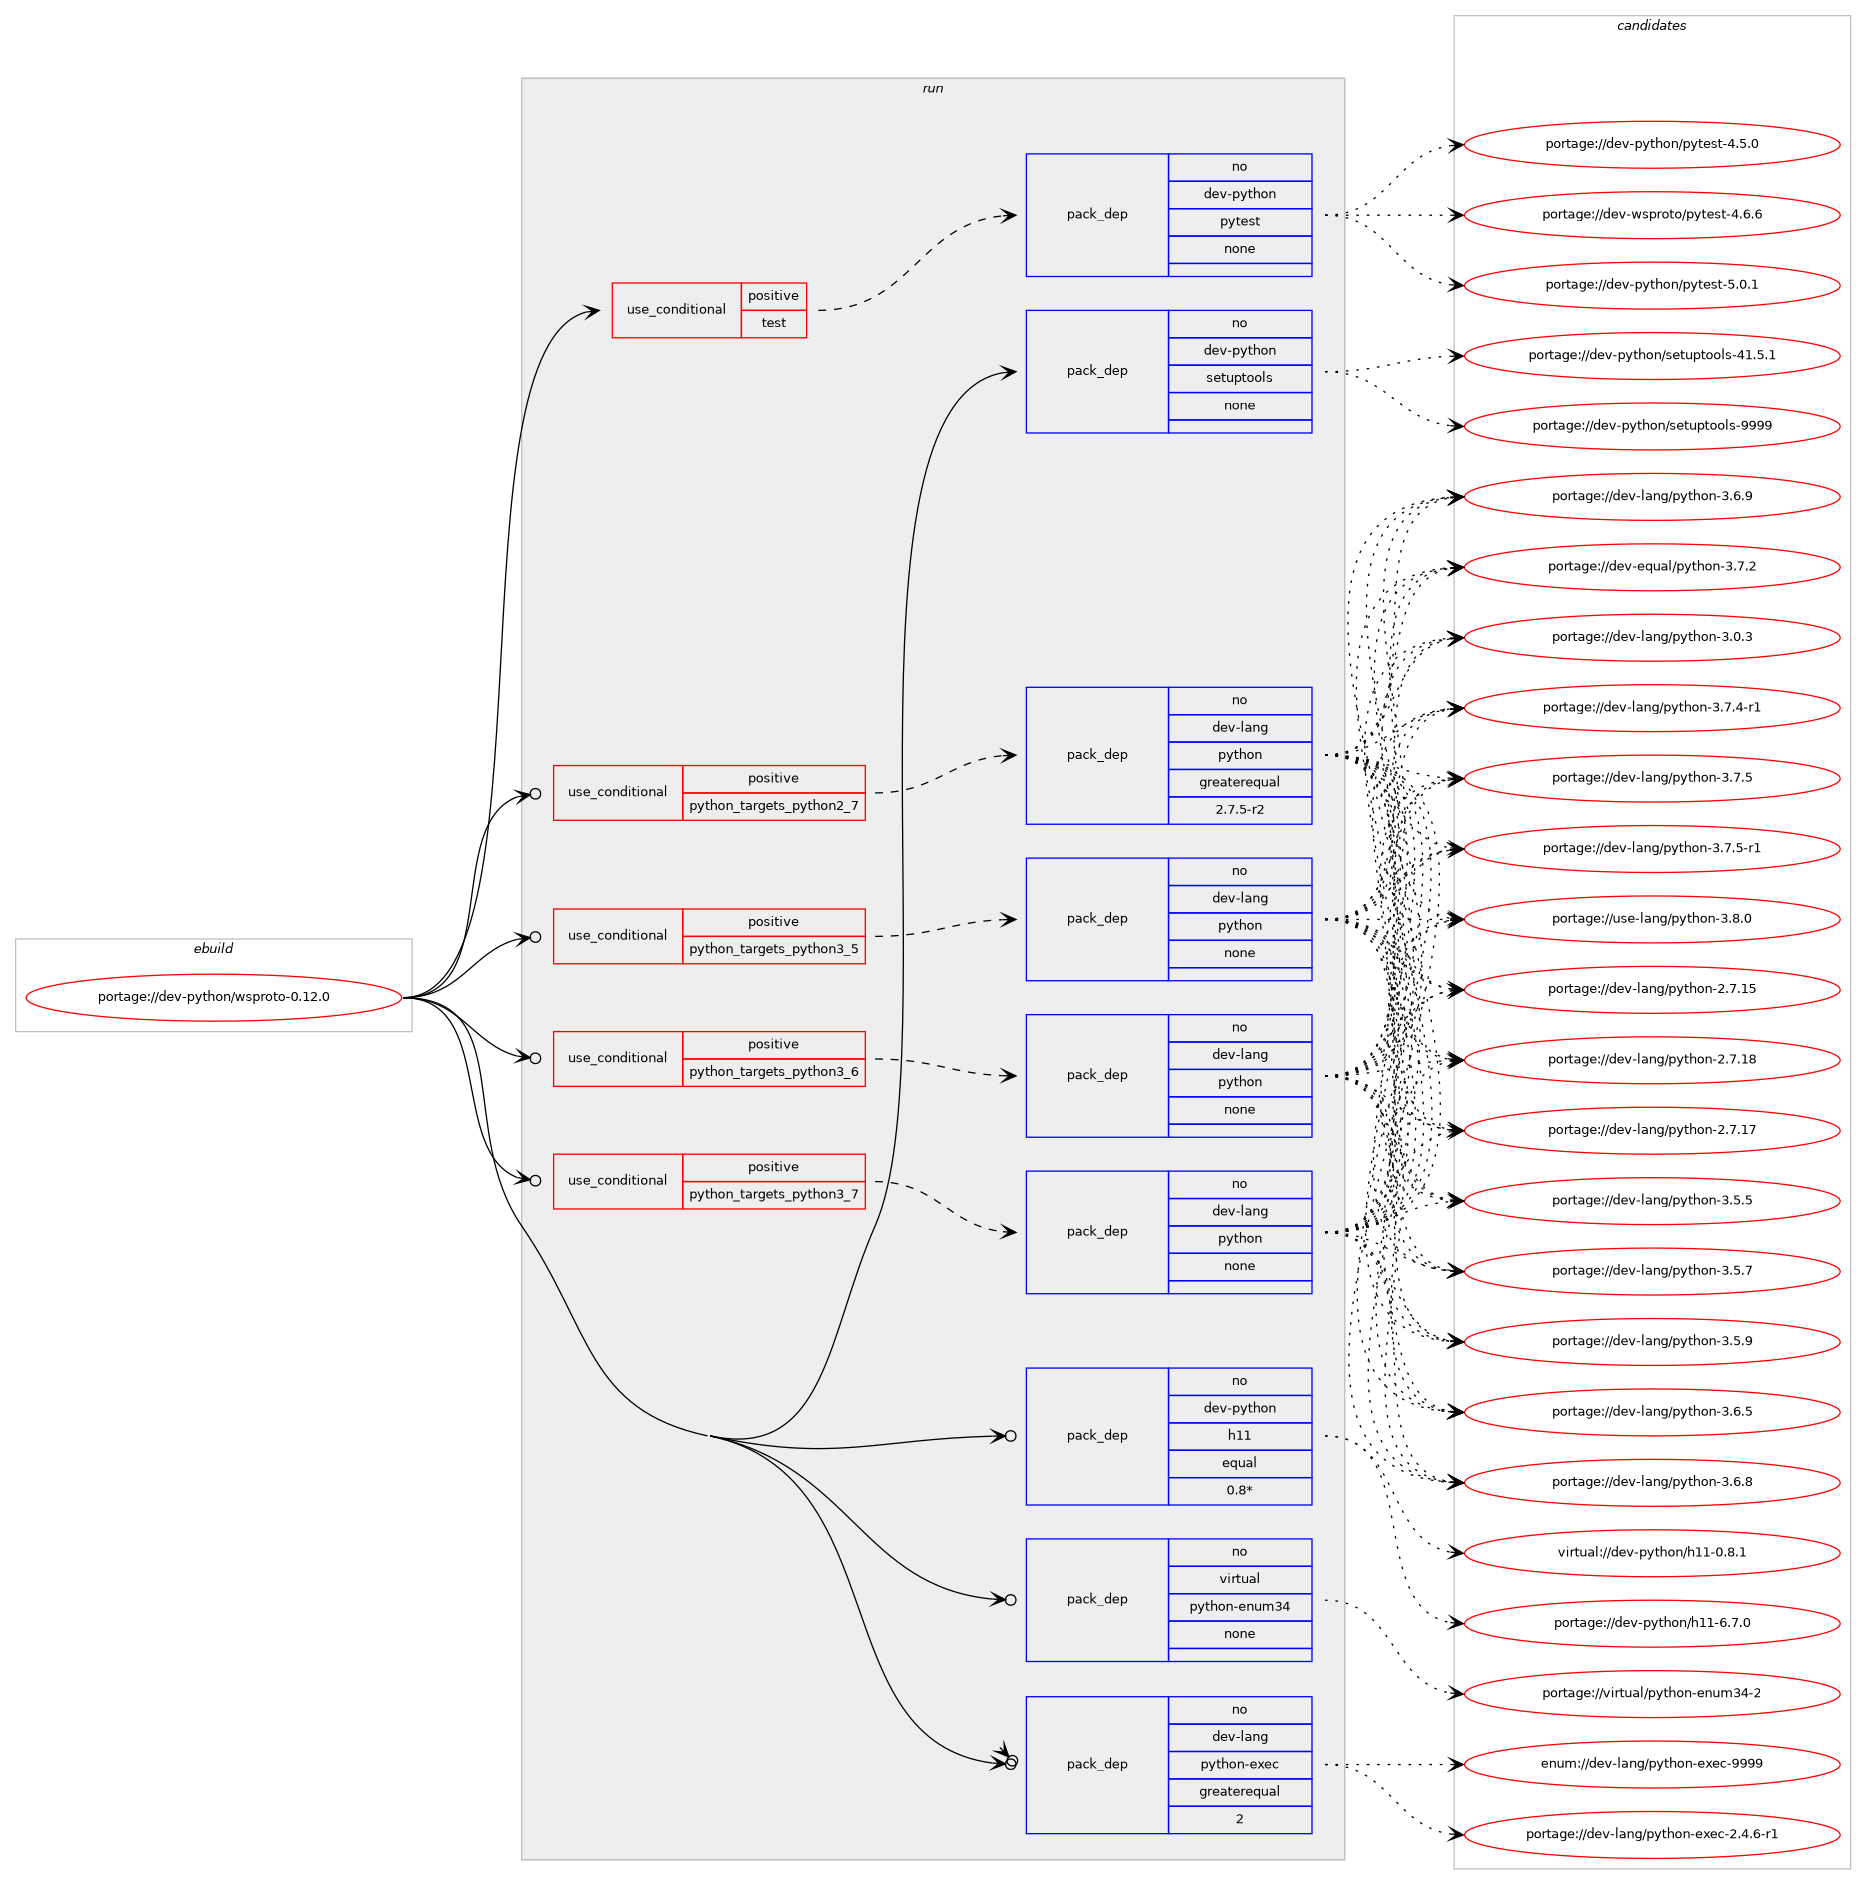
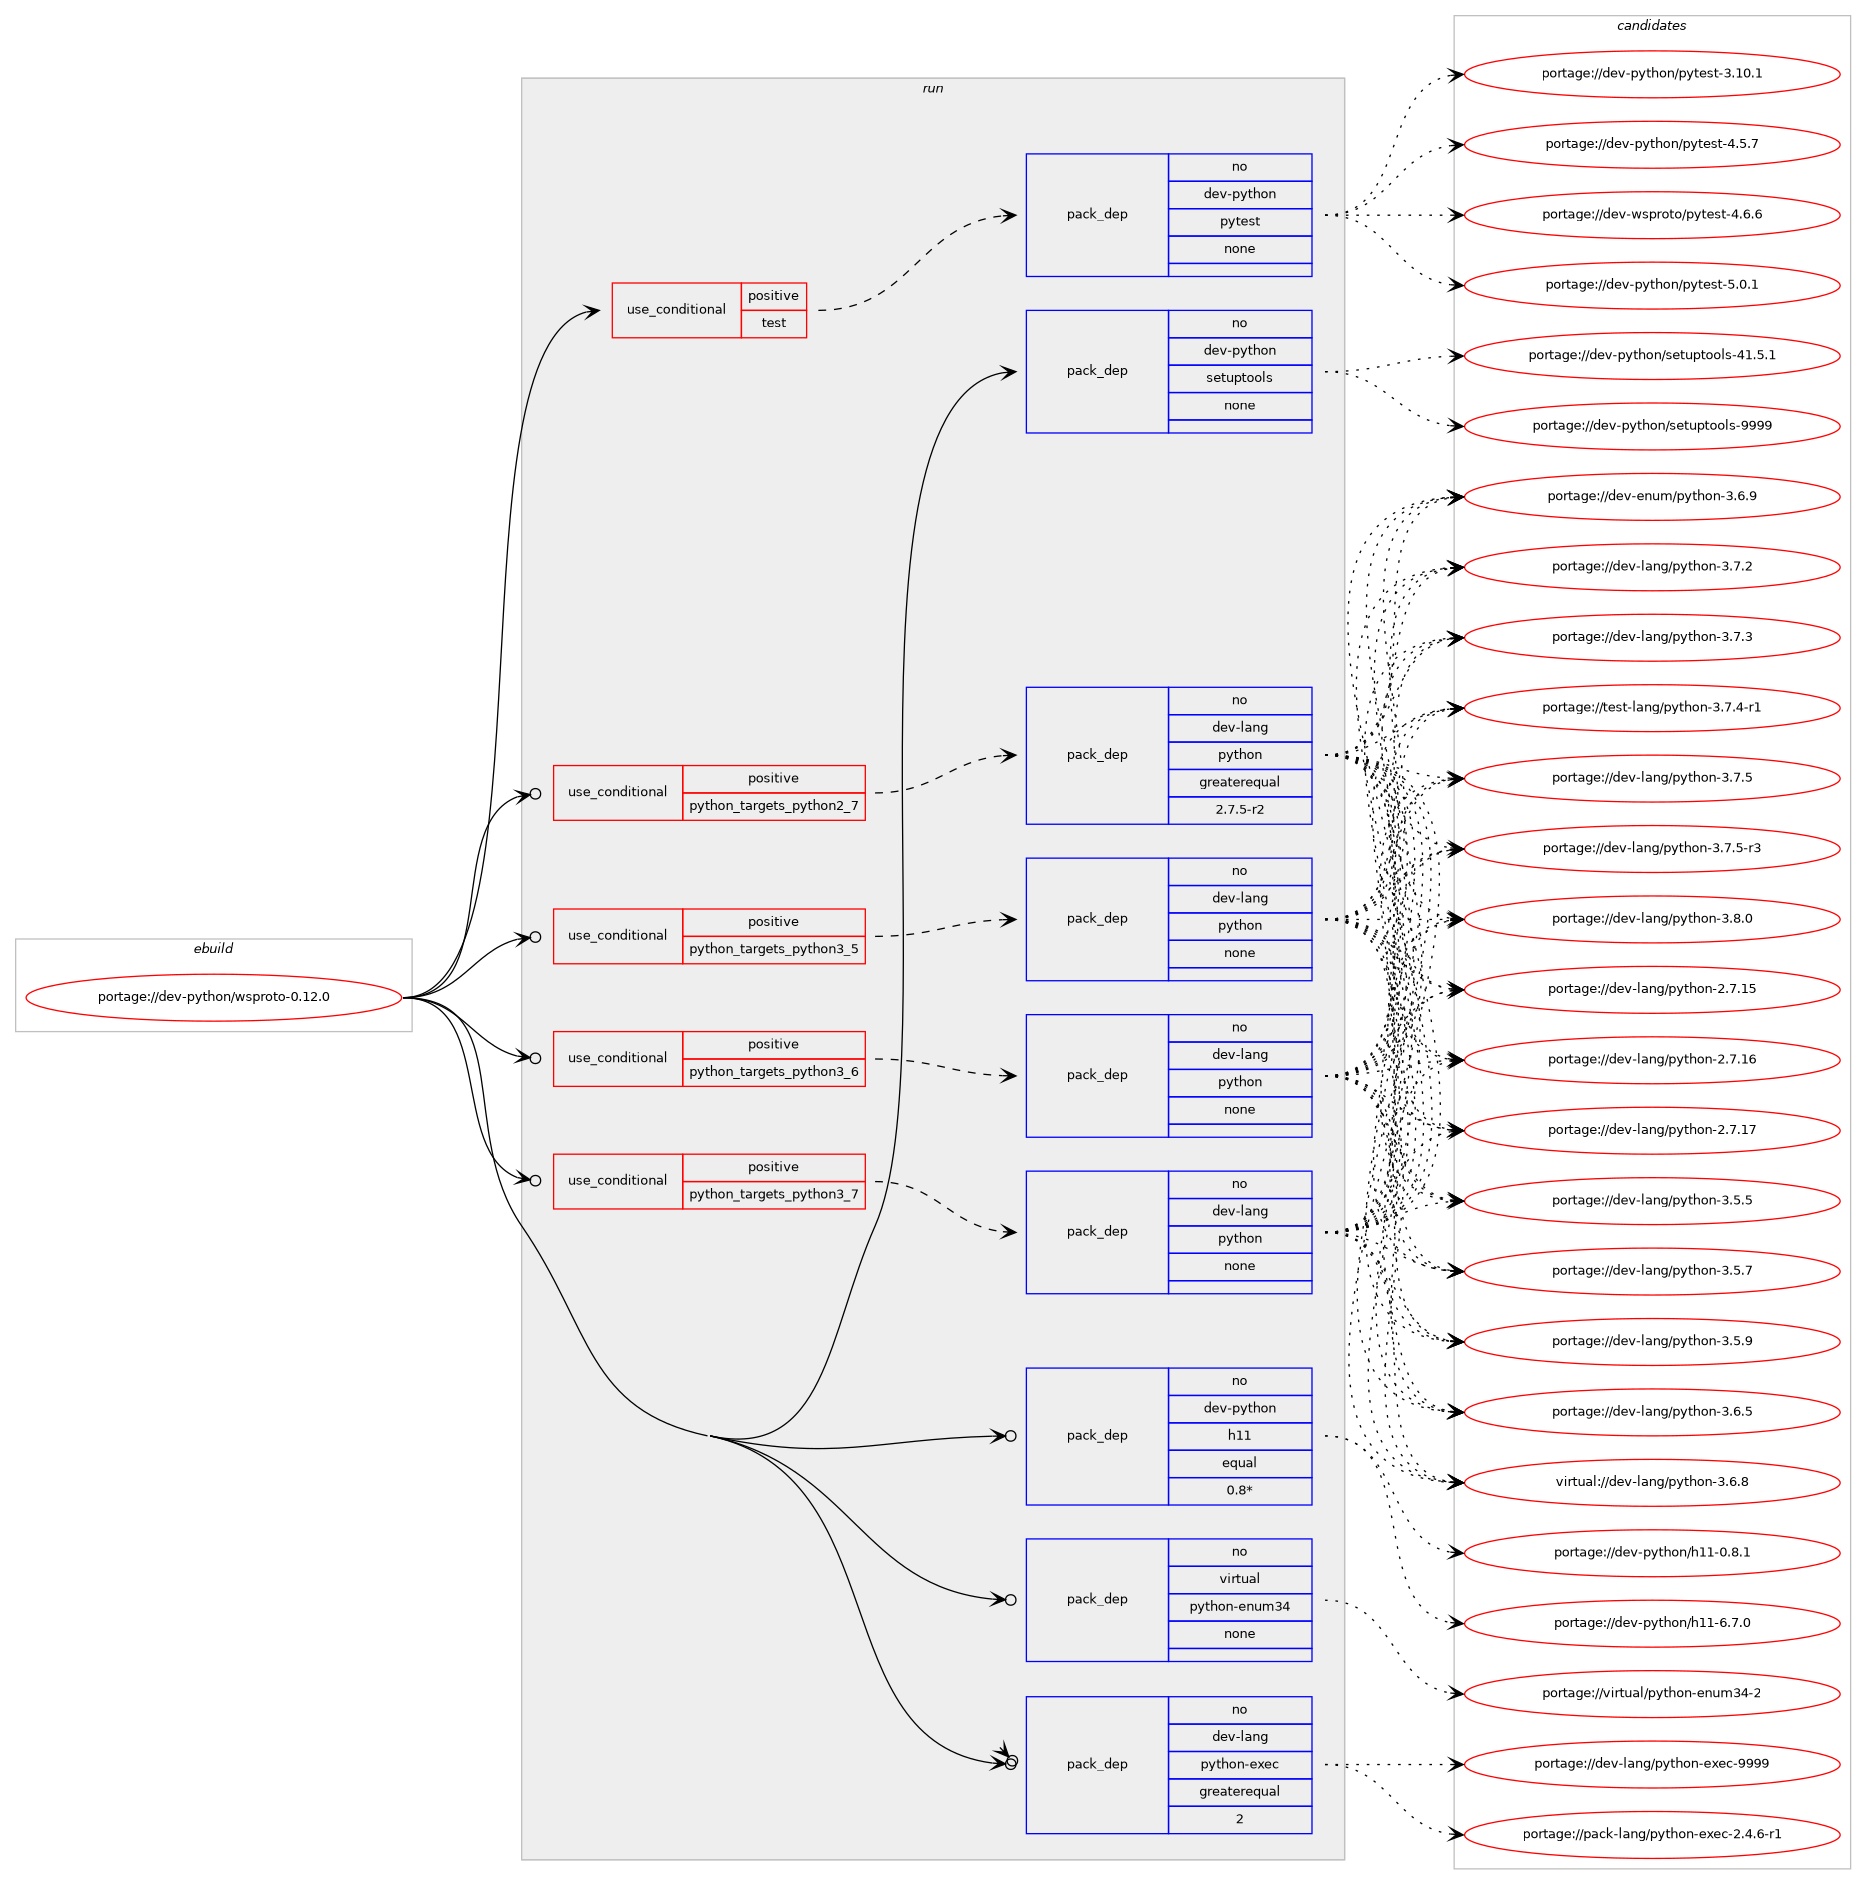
none -> (1652, 74)
(1652, 145) -> (1652, 145)
(1652, 497) -> (1652, 497)
(1652, 567) -> (1652, 567)
(1652, 638) -> (1652, 638)
(1652, 708) -> (1652, 708)
(1652, 849) -> (1652, 849)
(1652, 919) -> (1652, 919)
(1652, 1060) -> (1652, 1060)
(1652, 1483) -> (1652, 1483)
(1652, 1553) -> (1652, 1553)
(1652, 1765) -> (1652, 1765)
(1652, 1835) -> (1652, 1835)
